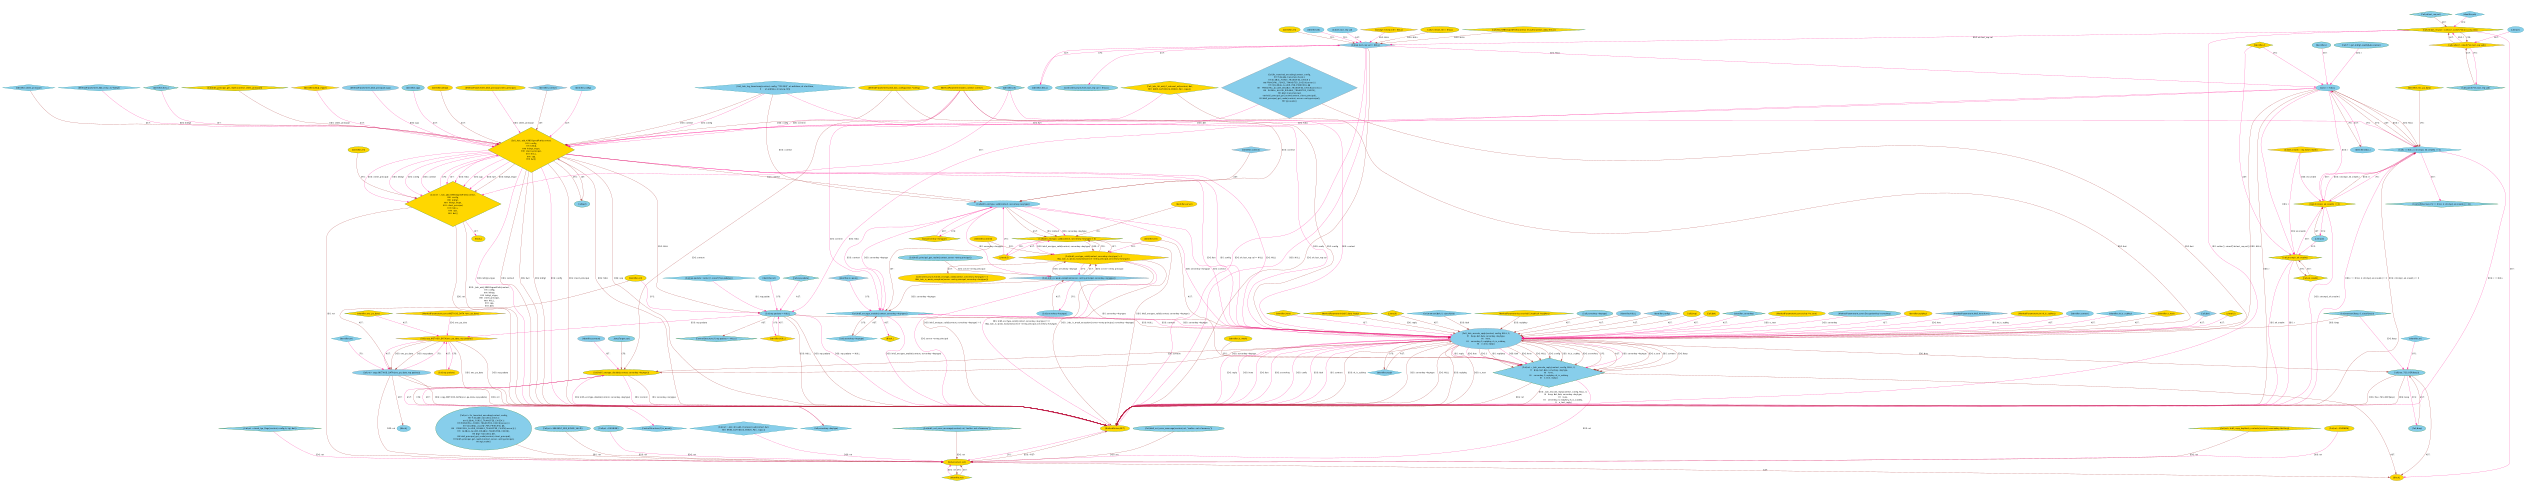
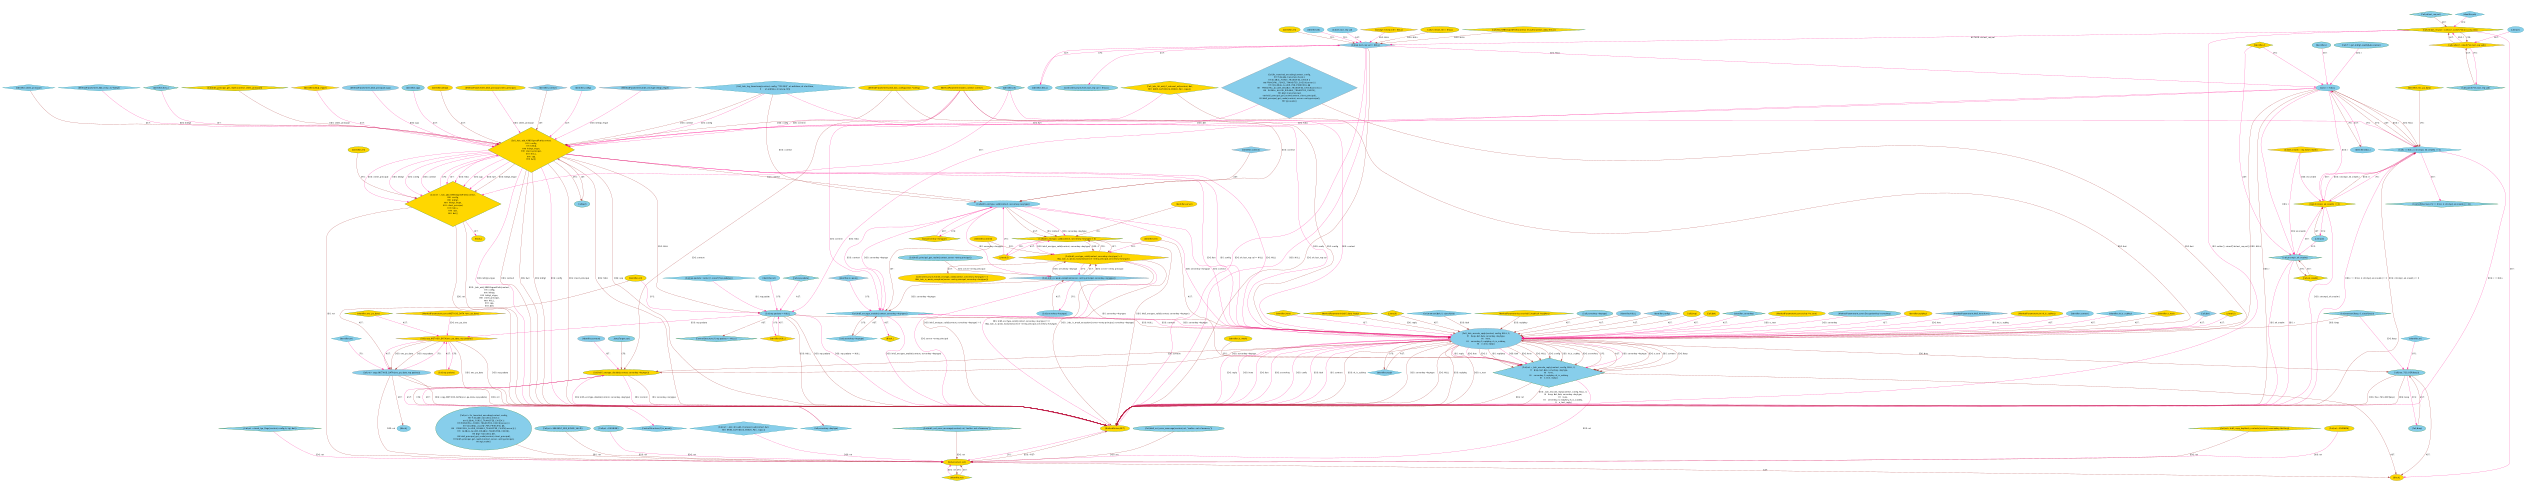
(1983, 37) -> (1983, 37)
none -> (645, 88)
(2295, 258) -> (2295, 258)
